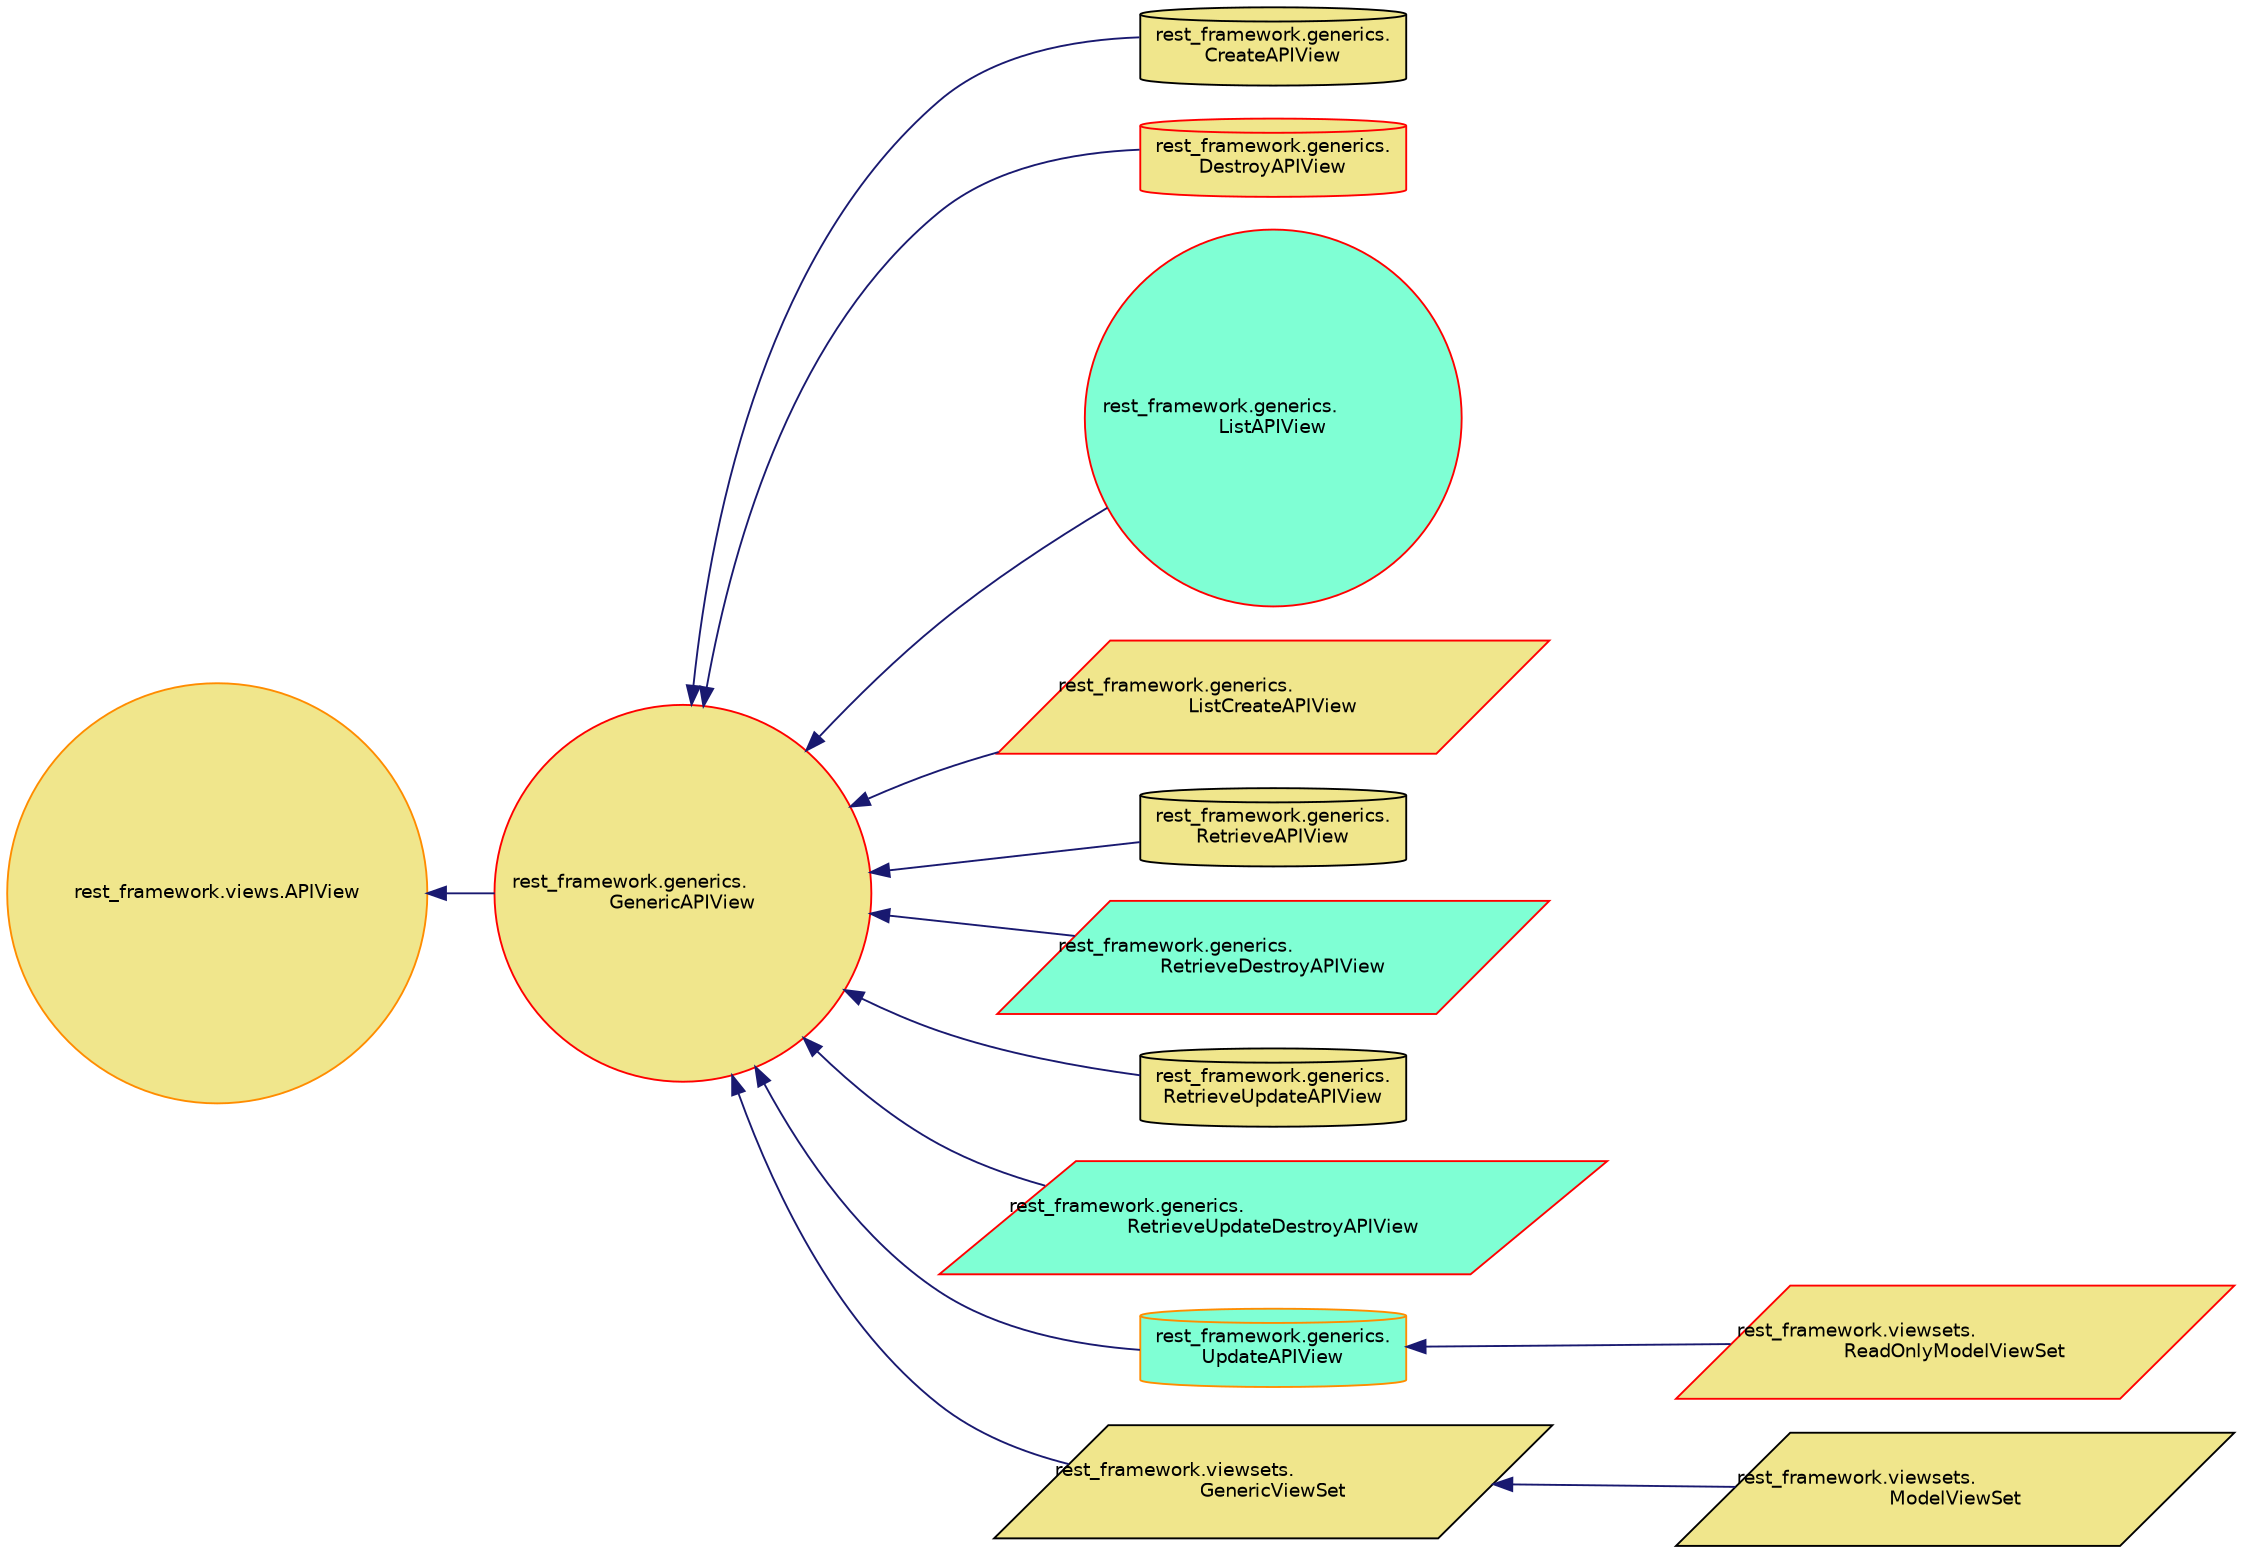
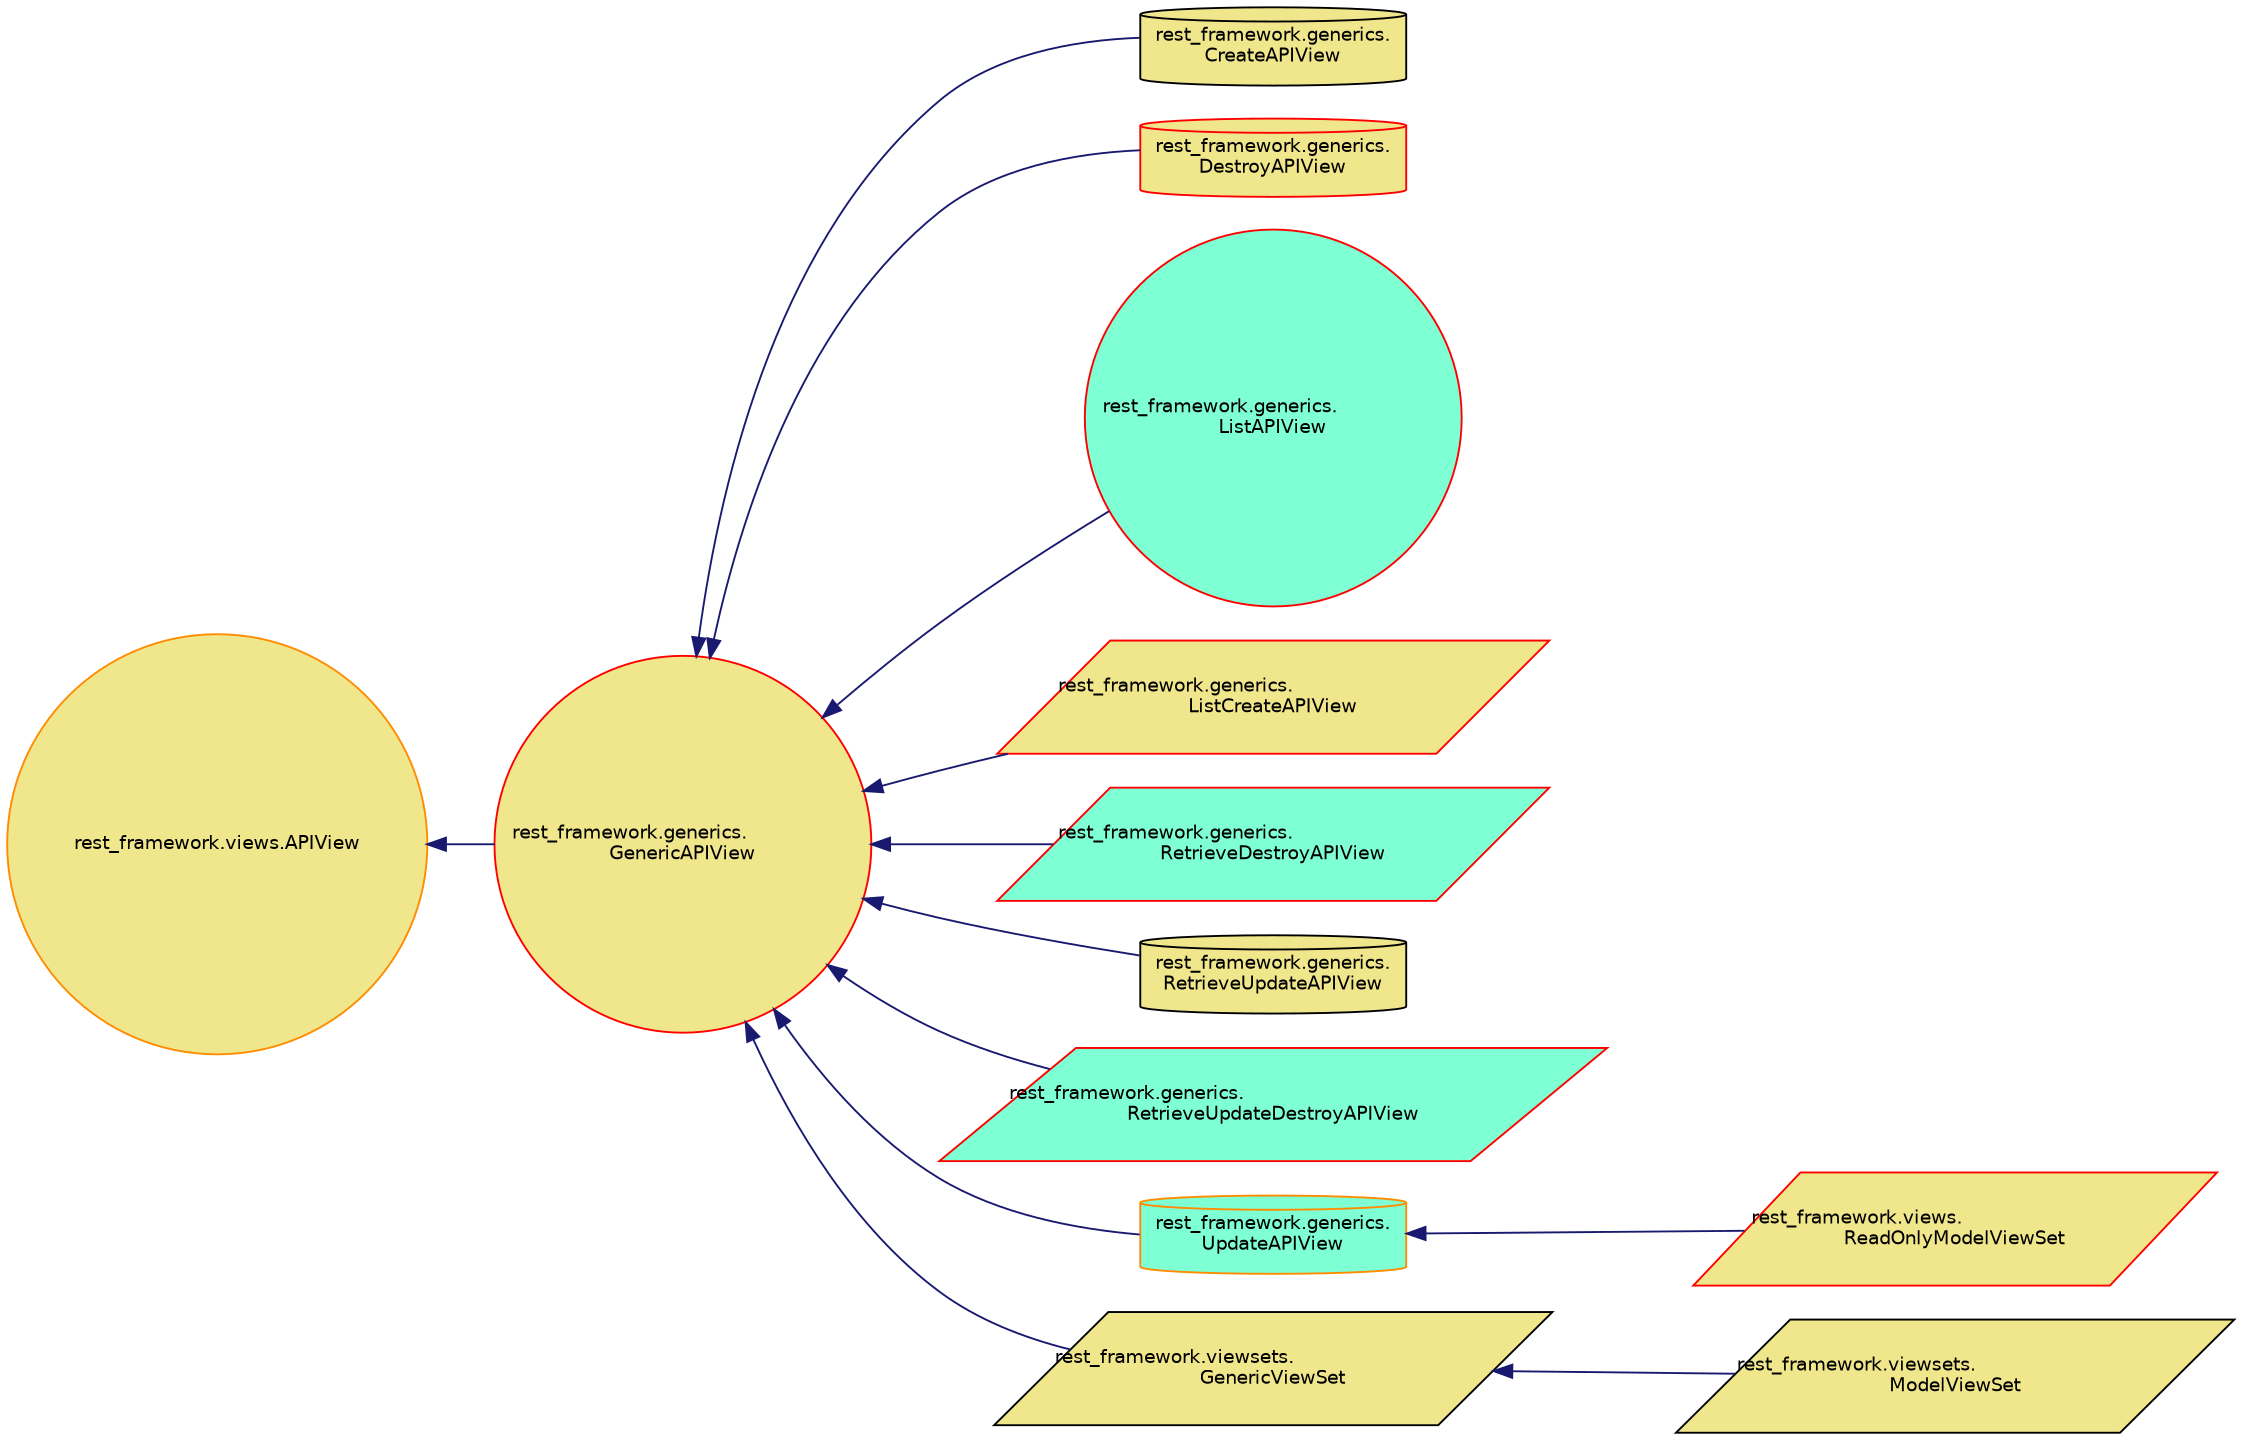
(1273, 827) -> none
(1955, 1342) -> (1955, 1229)
